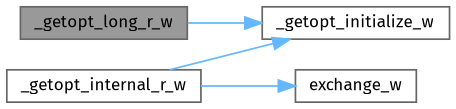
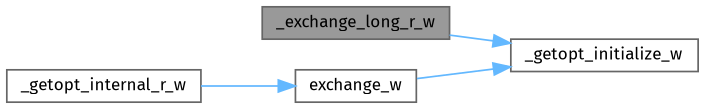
(104, 23) -> (356, 23)
(221, 57) -> (455, 74)
